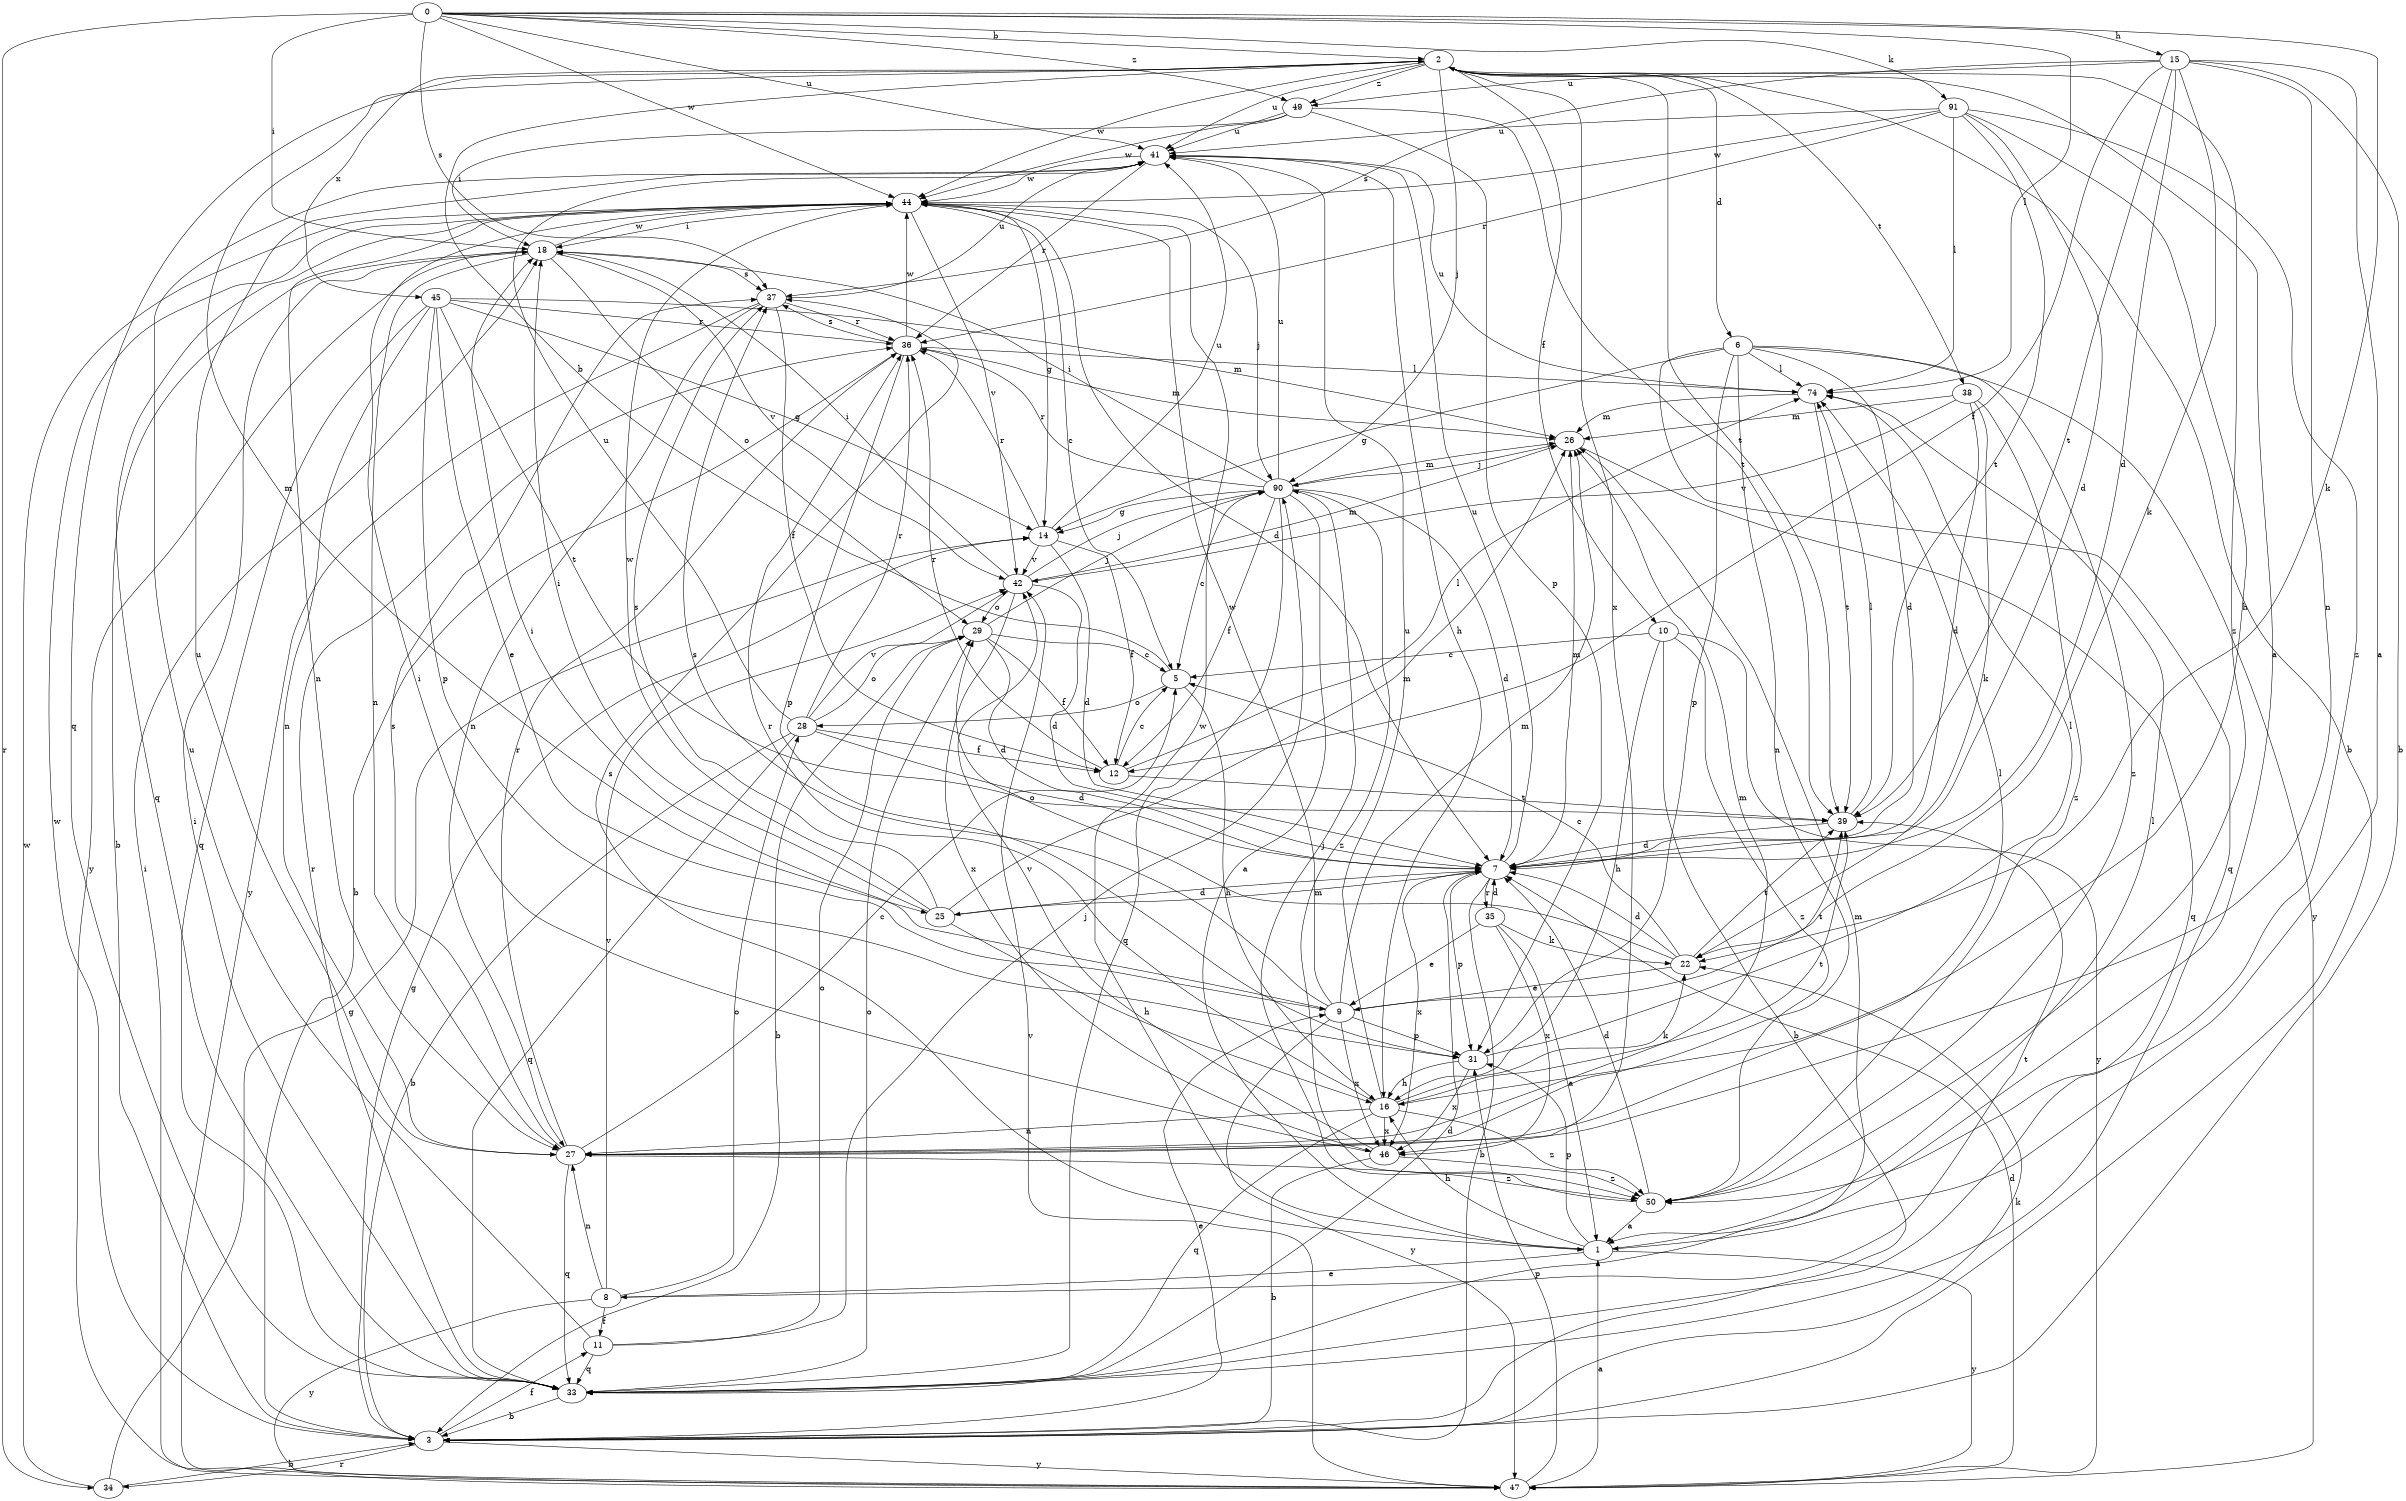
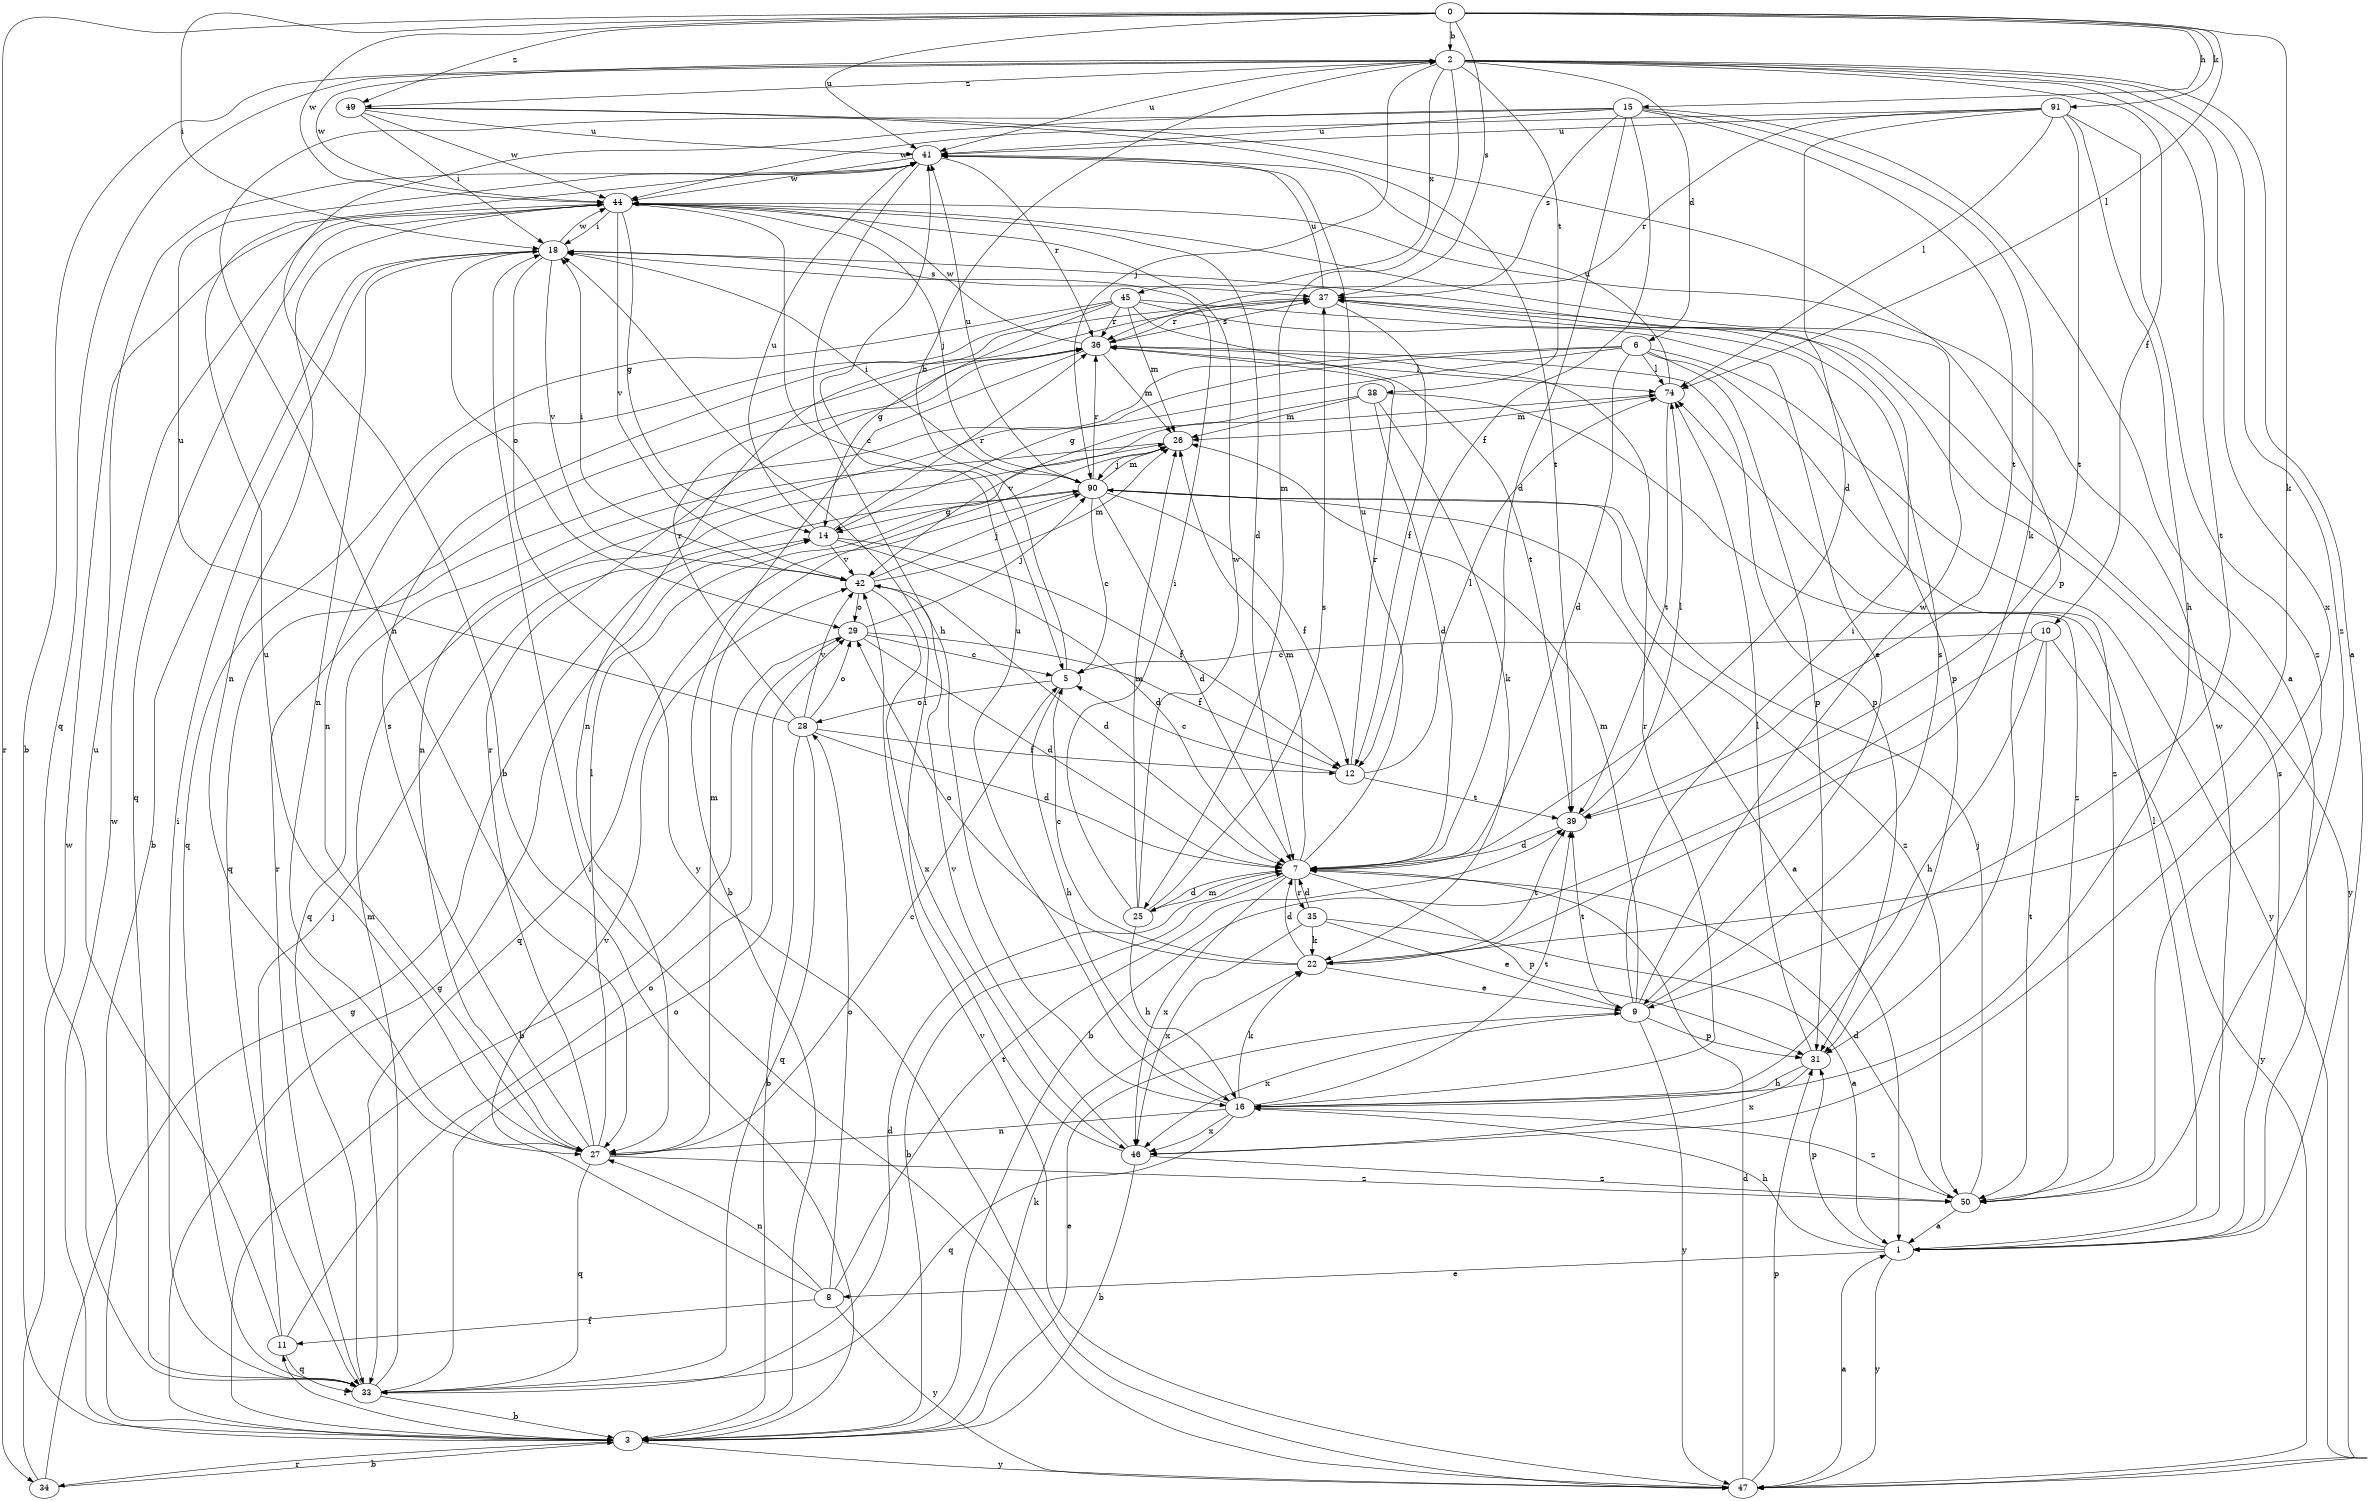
(1548, 81) -> (1280, 131)
(1671, 365) -> (2203, 377)
(474, 836) -> (927, 675)
(1803, 917) -> (2031, 917)
